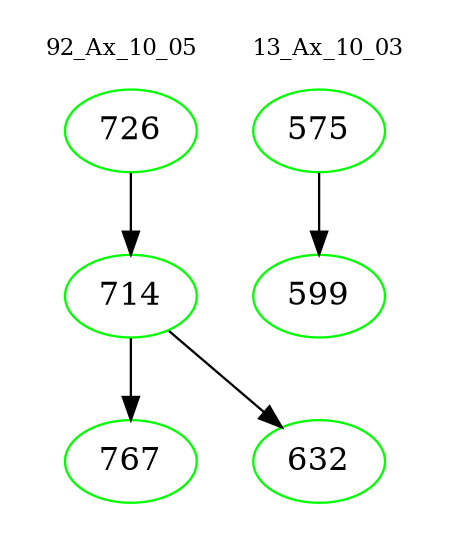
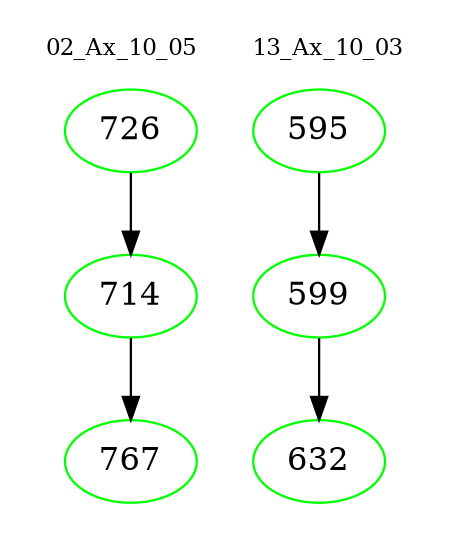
(122, 49) -> (122, 49)
(319, 131) -> (319, 131)
(200, 357) -> (319, 368)
